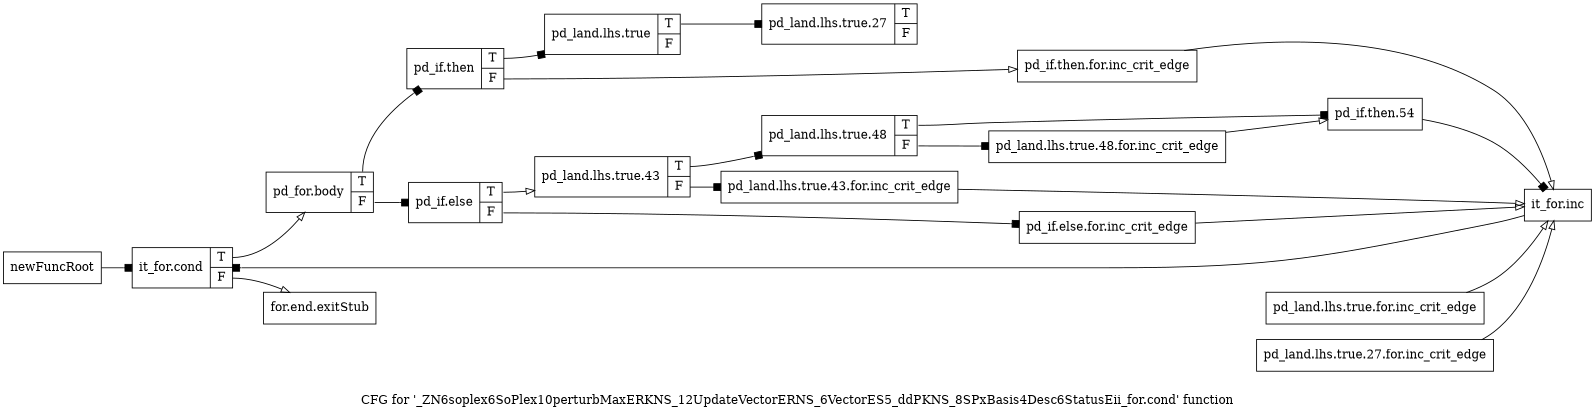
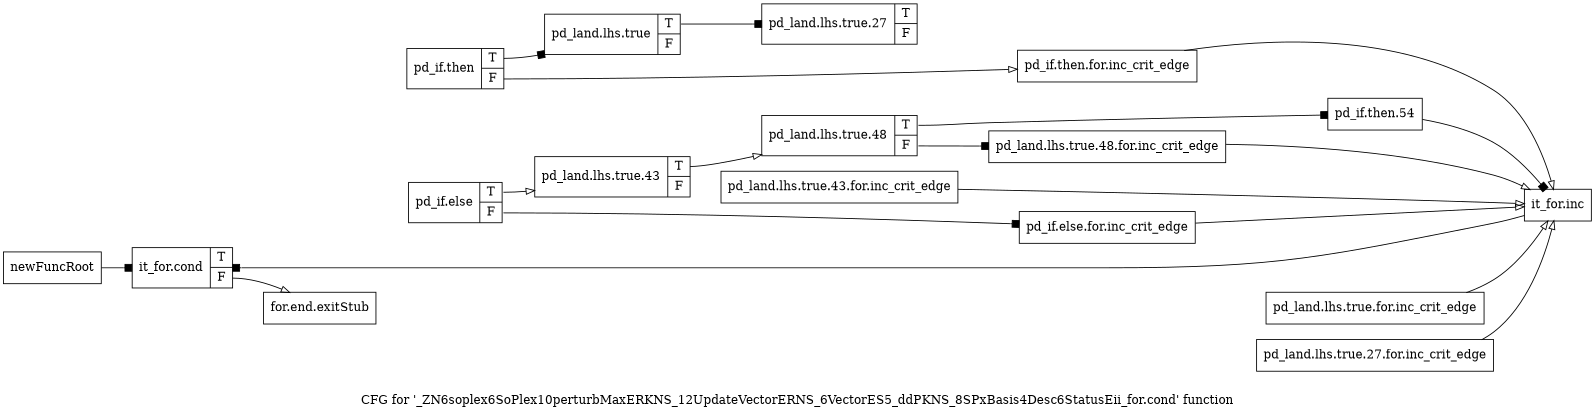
(1273, 127) -> (1376, 154)
(722, 163) -> (722, 163)
(701, 187) -> none
(320, 192) -> none
